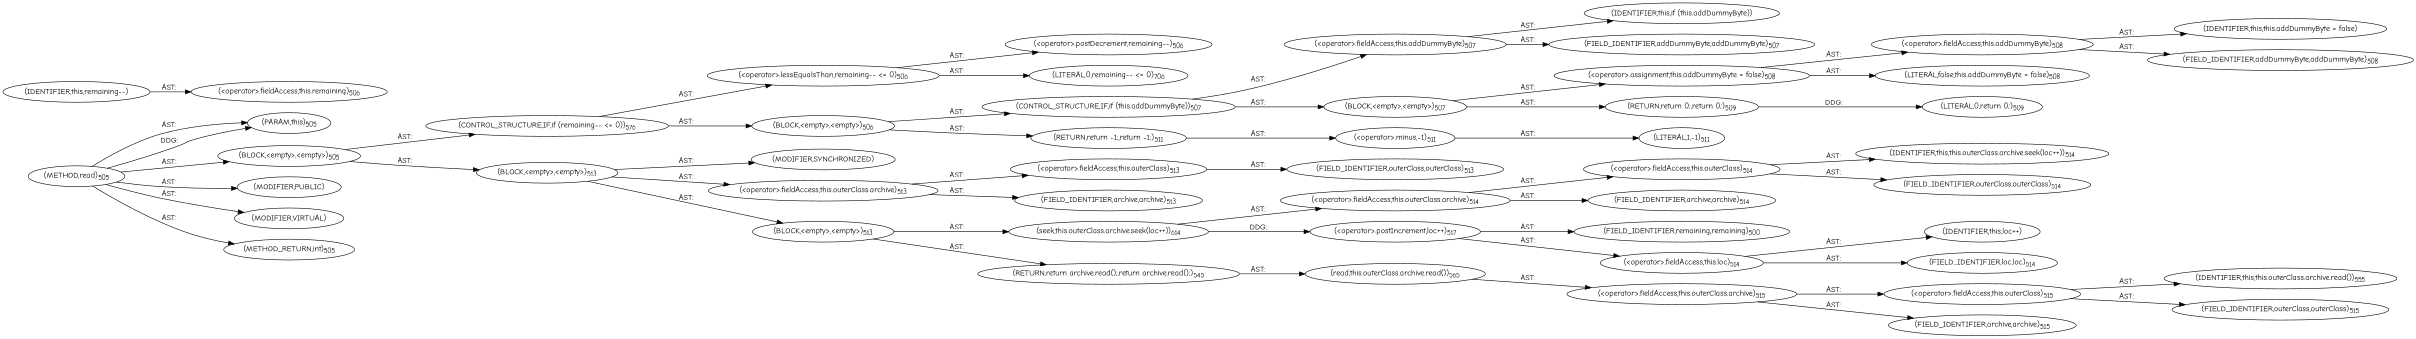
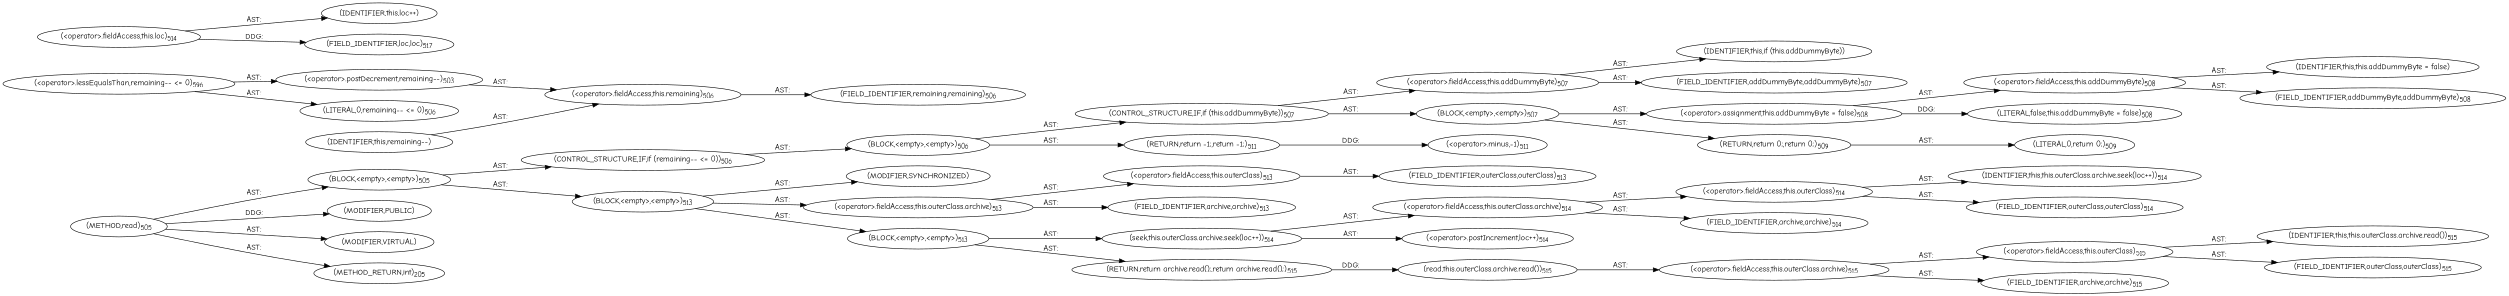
(1178, 44) -> (449, 79)
(1835, 71) -> (1928, 109)
(902, 75) -> (198, 83)
(1159, 75) -> (430, 110)
none -> (510, 87)
(683, 101) -> none
(1835, 103) -> (1928, 141)
(289, 123) -> none
(631, 125) -> (726, 159)
(1260, 134) -> (1352, 141)
(1682, 138) -> none
(171, 182) -> (255, 213)
(1260, 227) -> (1352, 234)
(1176, 231) -> (1269, 238)
(1452, 231) -> (1544, 238)
(1754, 231) -> (991, 94)
(1524, 232) -> (773, 95)
(1536, 247) -> none
(329, 249) -> (419, 272)
(1835, 259) -> (255, 37)
(2031, 262) -> (427, 44)
(1260, 270) -> (1352, 265)
(1199, 273) -> (1292, 269)
(1454, 273) -> (1547, 269)
(2360, 278) -> (2452, 235)
